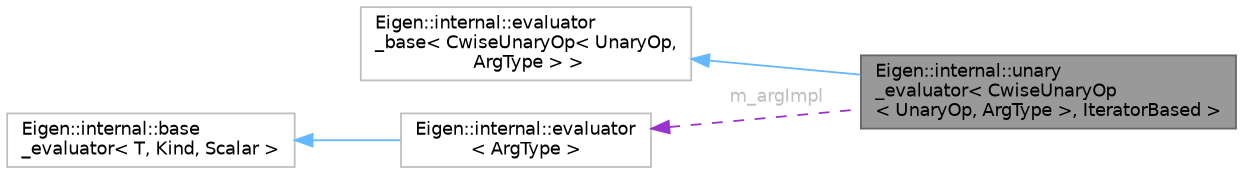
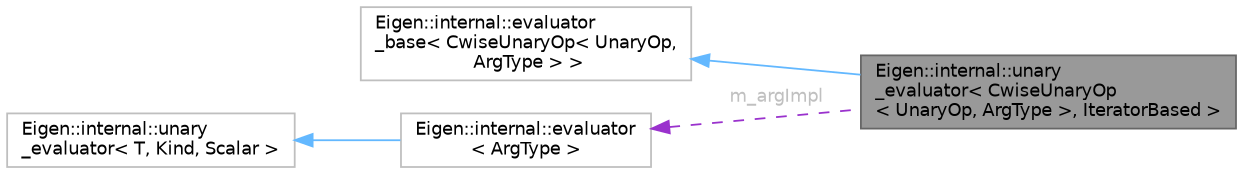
(151, 140) -> (151, 140)
